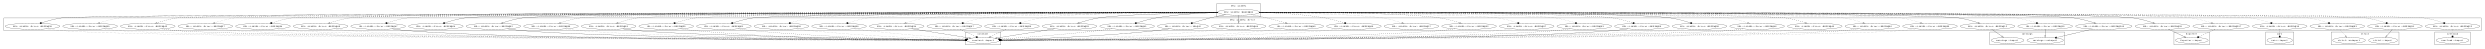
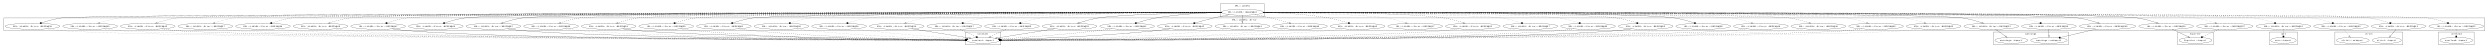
(1183, 26) -> (1185, 26)
